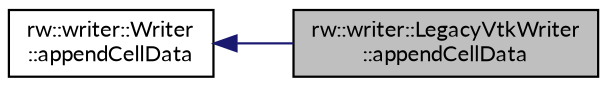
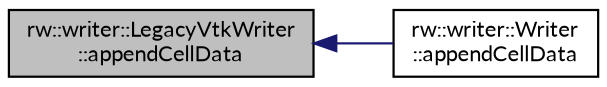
(265, 43) -> (365, 43)
